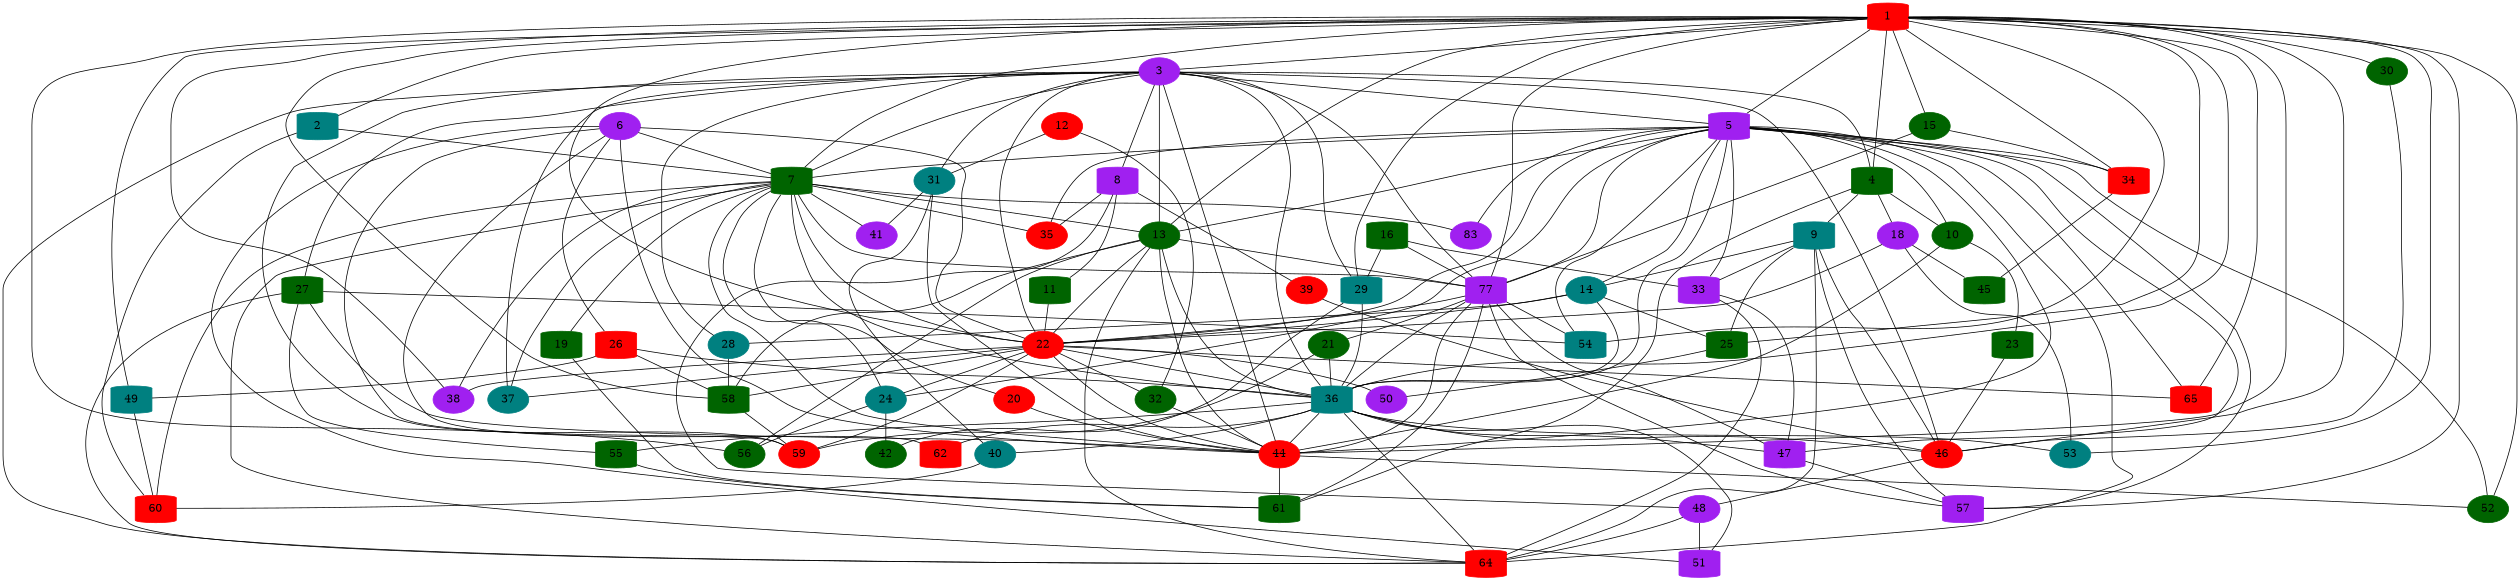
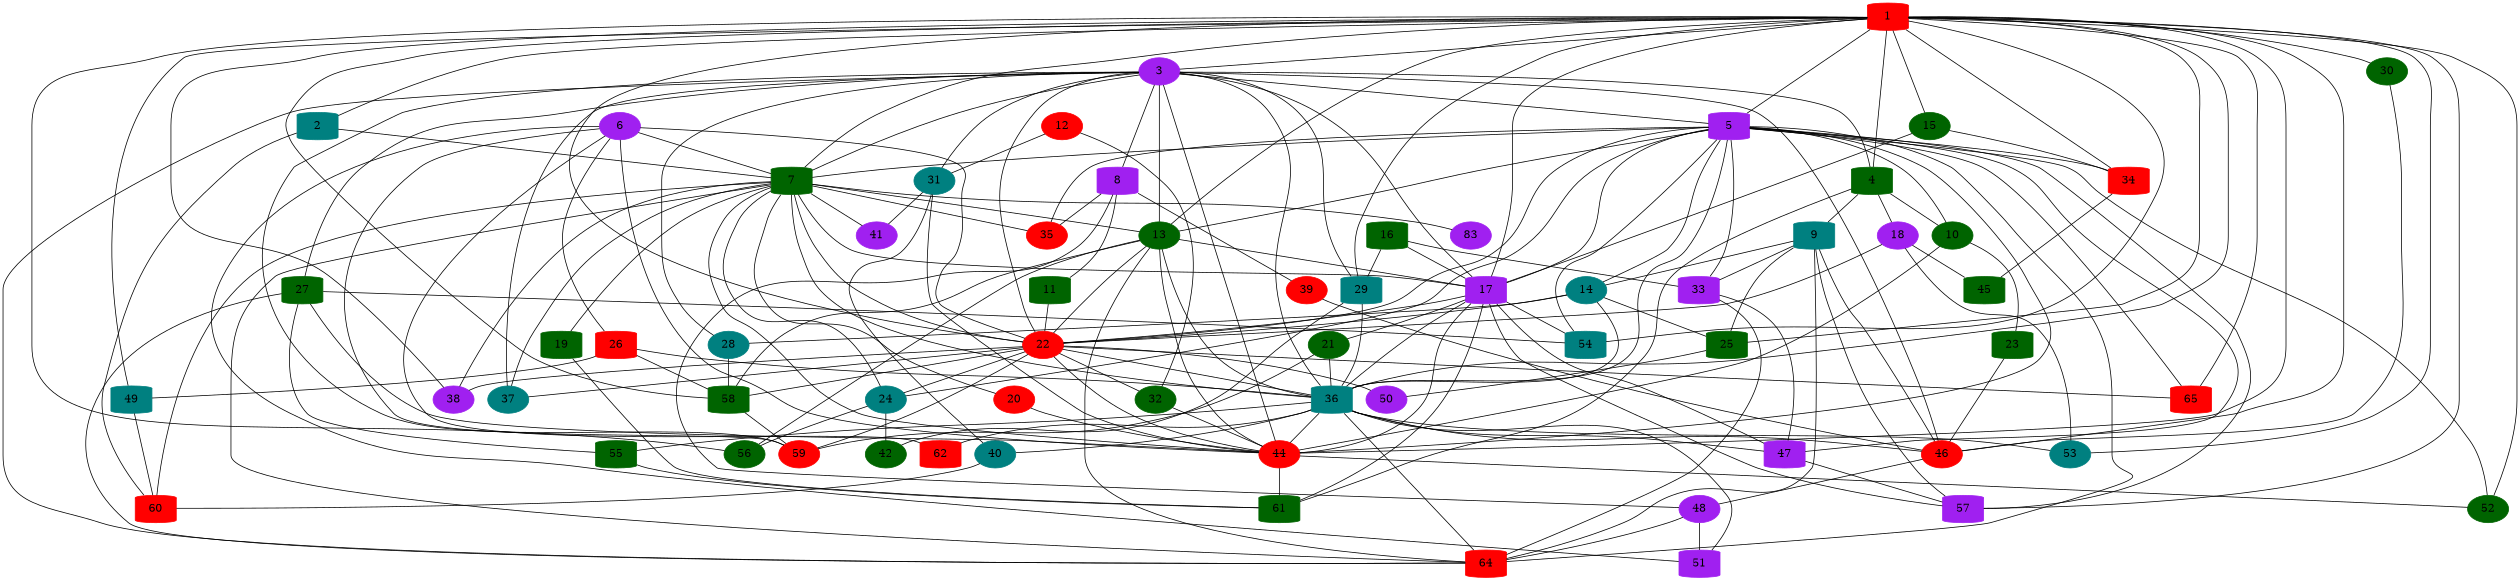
(1580, 146) -> none
(1486, 290) -> (1486, 290)
